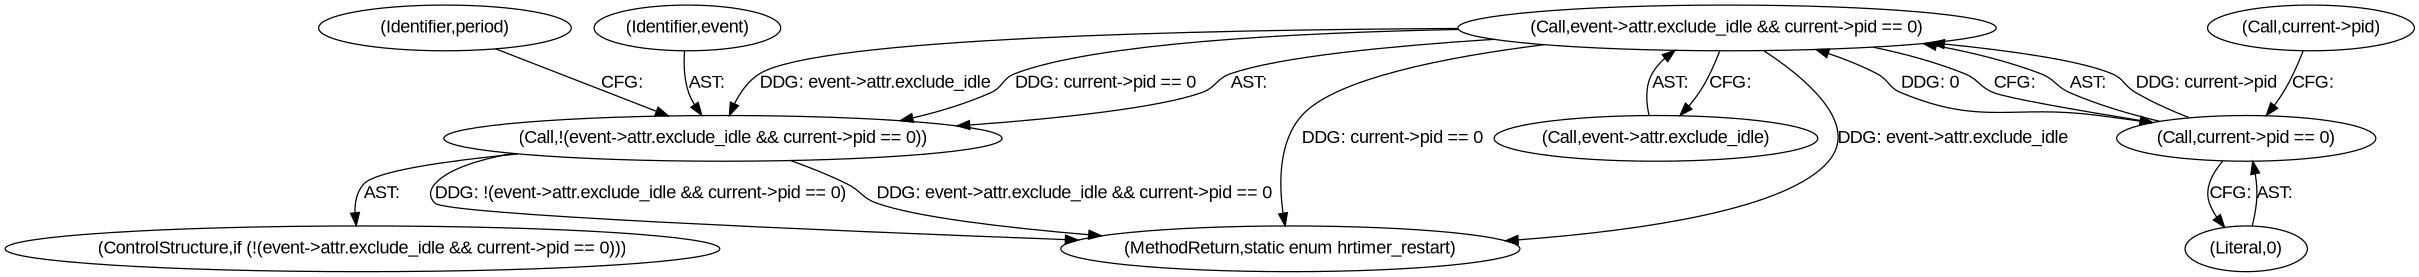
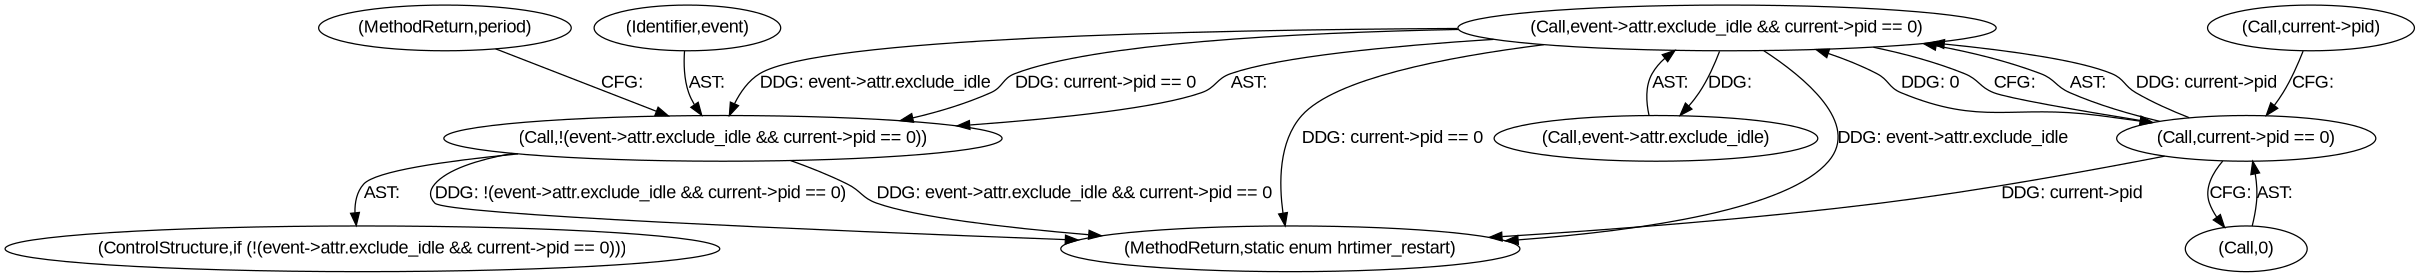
(445, 28) -> (445, 28)
(1733, 83) -> (1733, 83)
none -> (1835, 209)
(2246, 249) -> (2246, 249)
